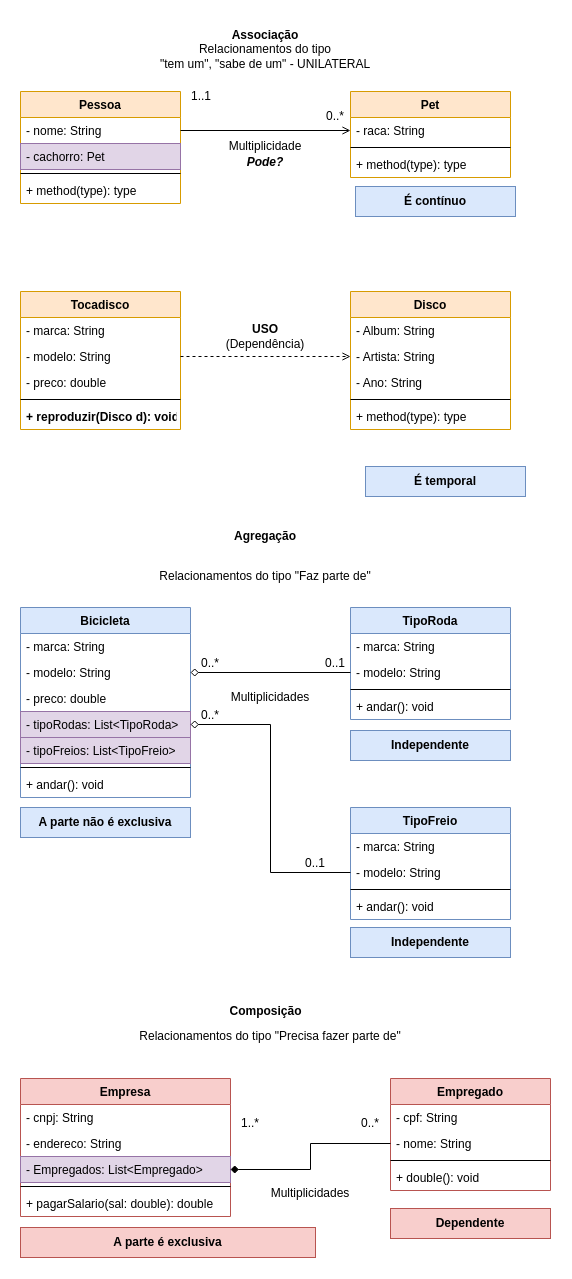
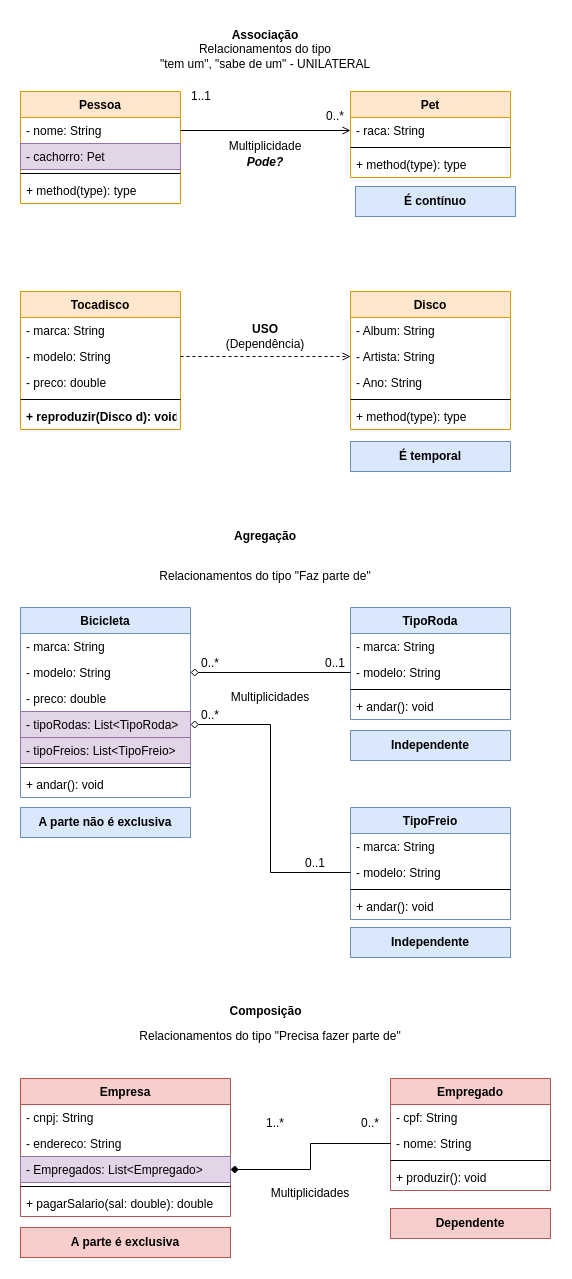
(446, 482) -> (431, 457)
(251, 1124) -> (276, 1124)
(442, 1178) -> (449, 1178)
(168, 1243) -> (126, 1243)
